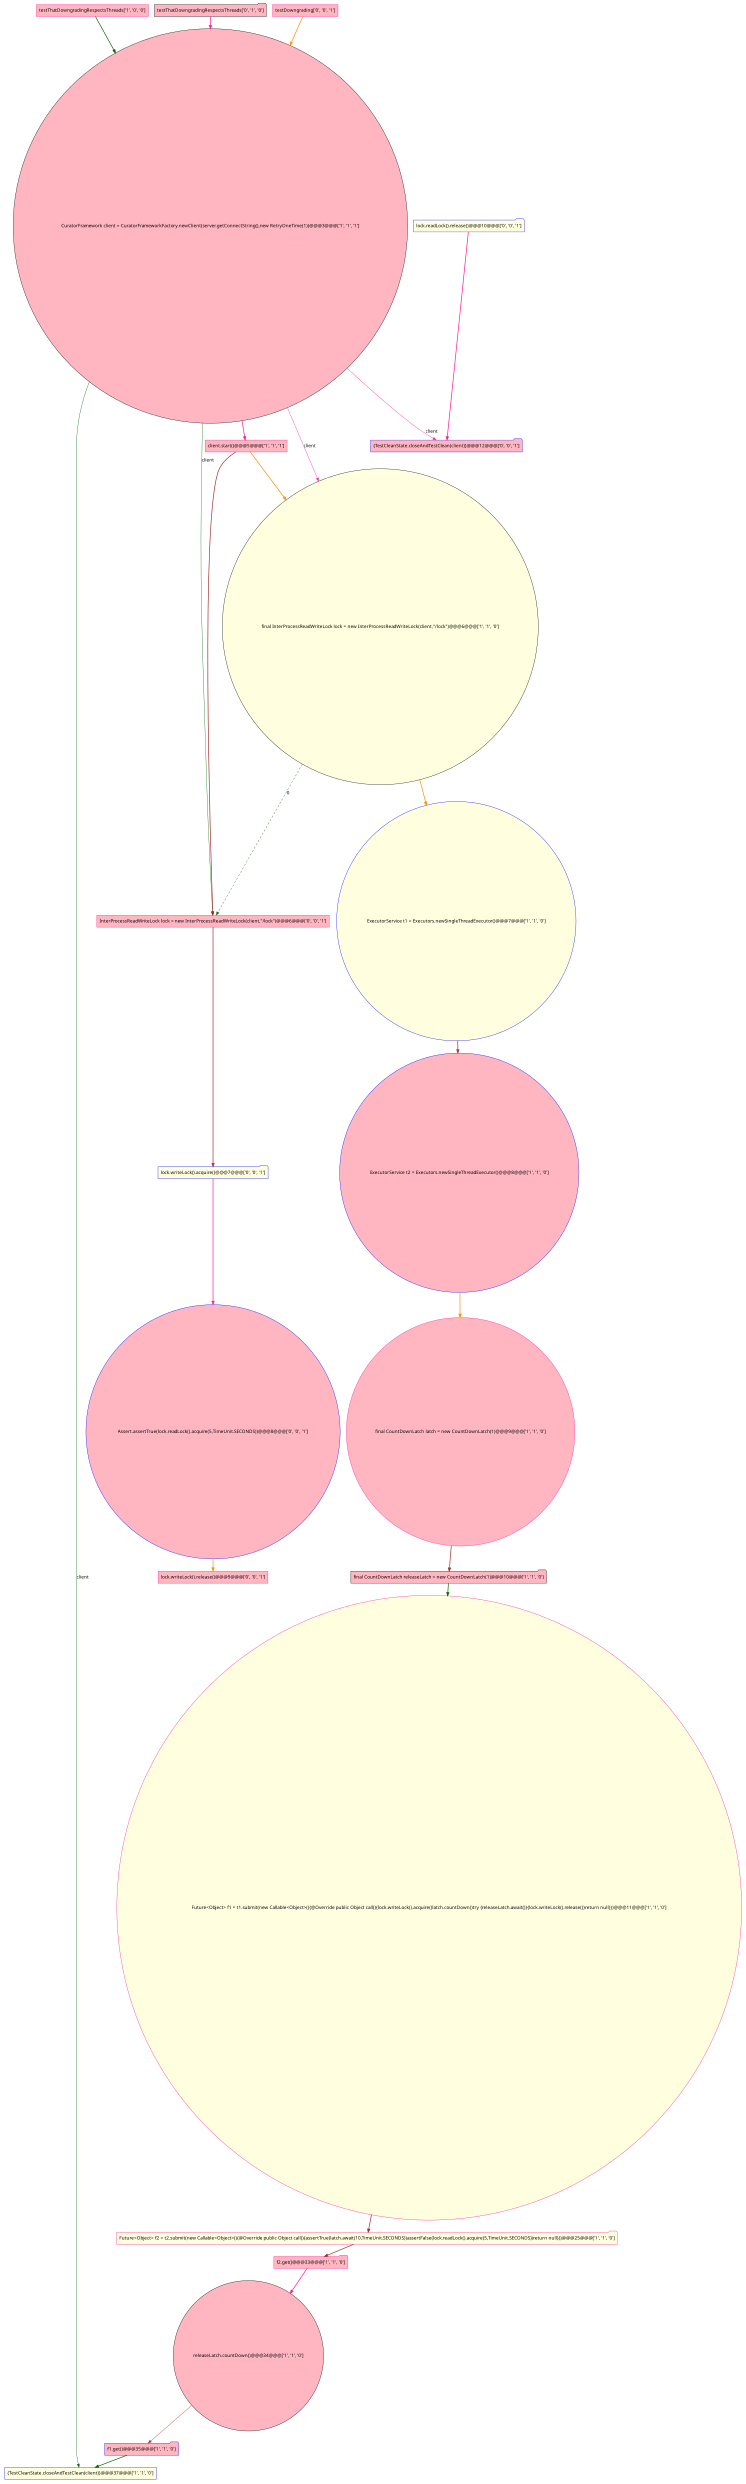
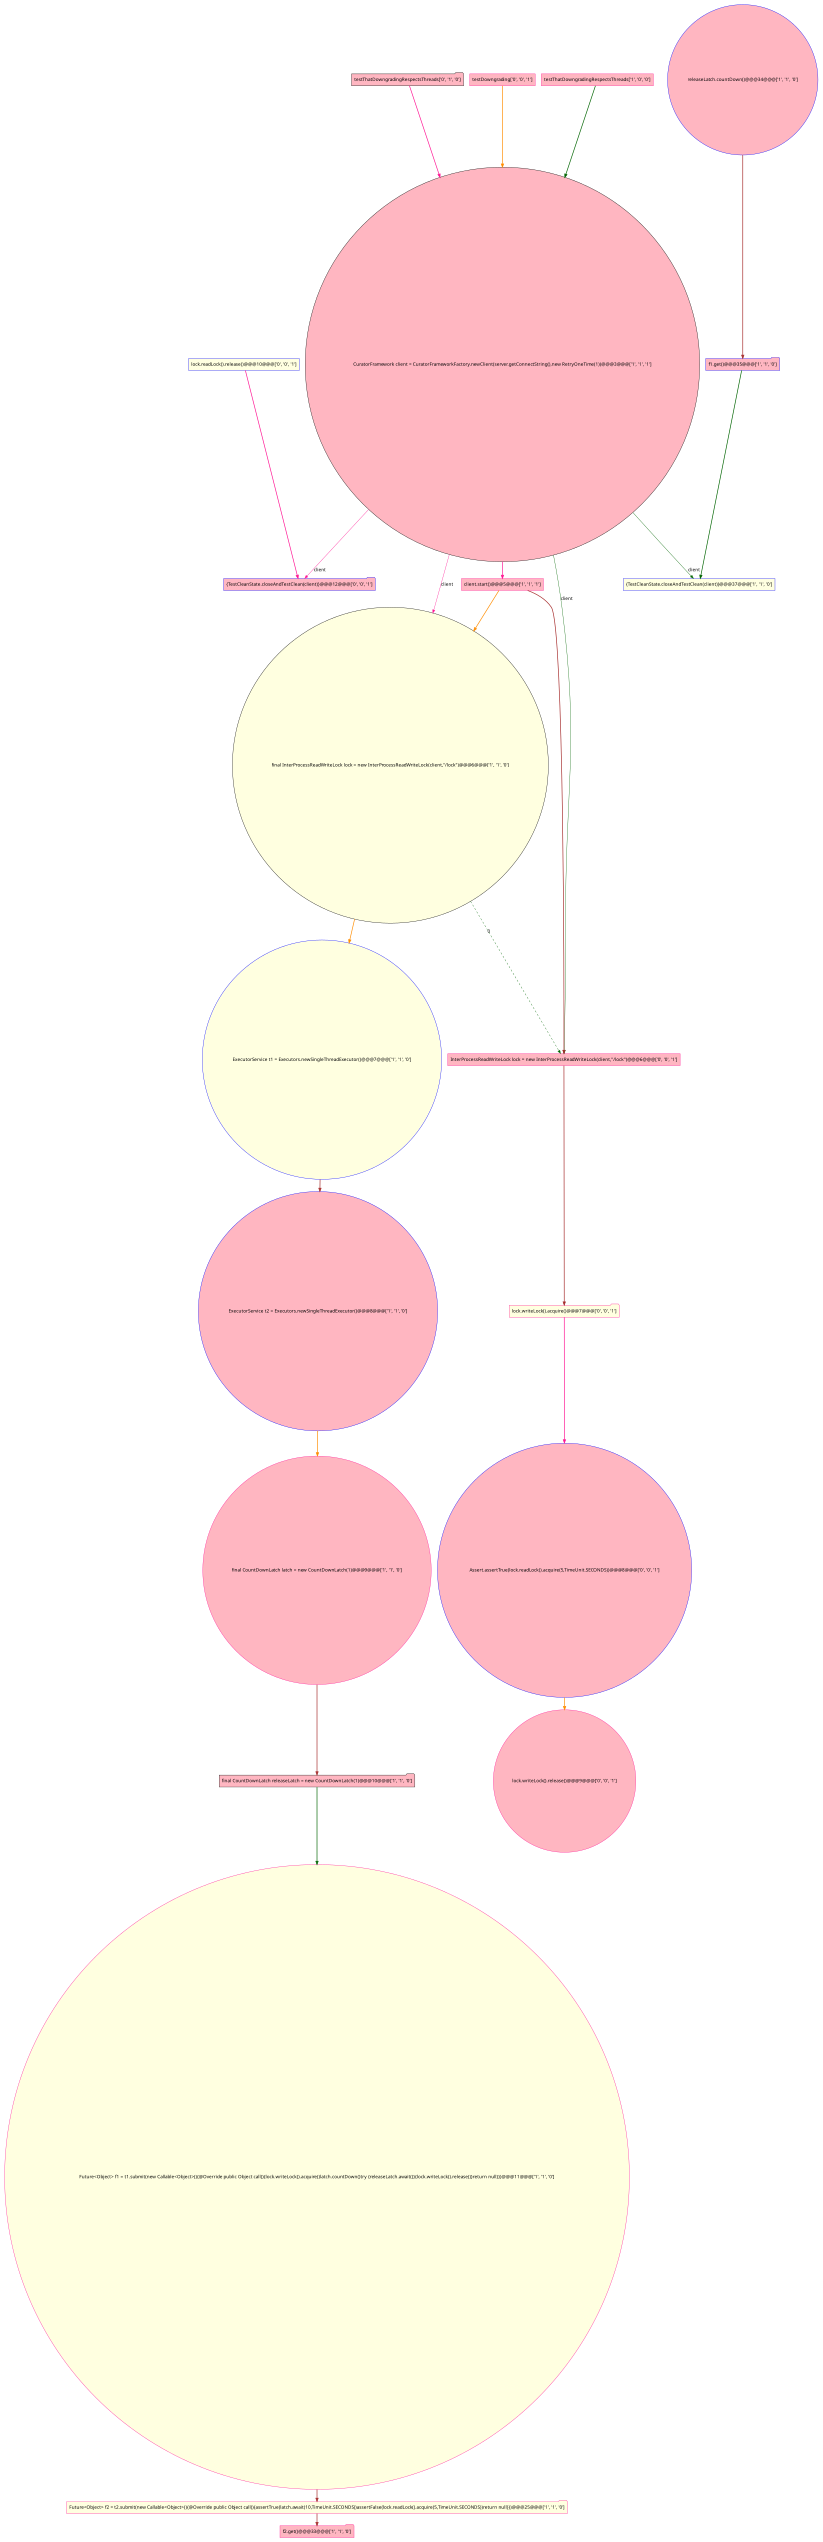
(469, 226) -> (244, 364)
(213, 1173) -> (564, 1311)
(213, 1577) -> (565, 1781)
(300, 2279) -> none
(248, 2356) -> (743, 80)
(171, 2423) -> (743, 255)
